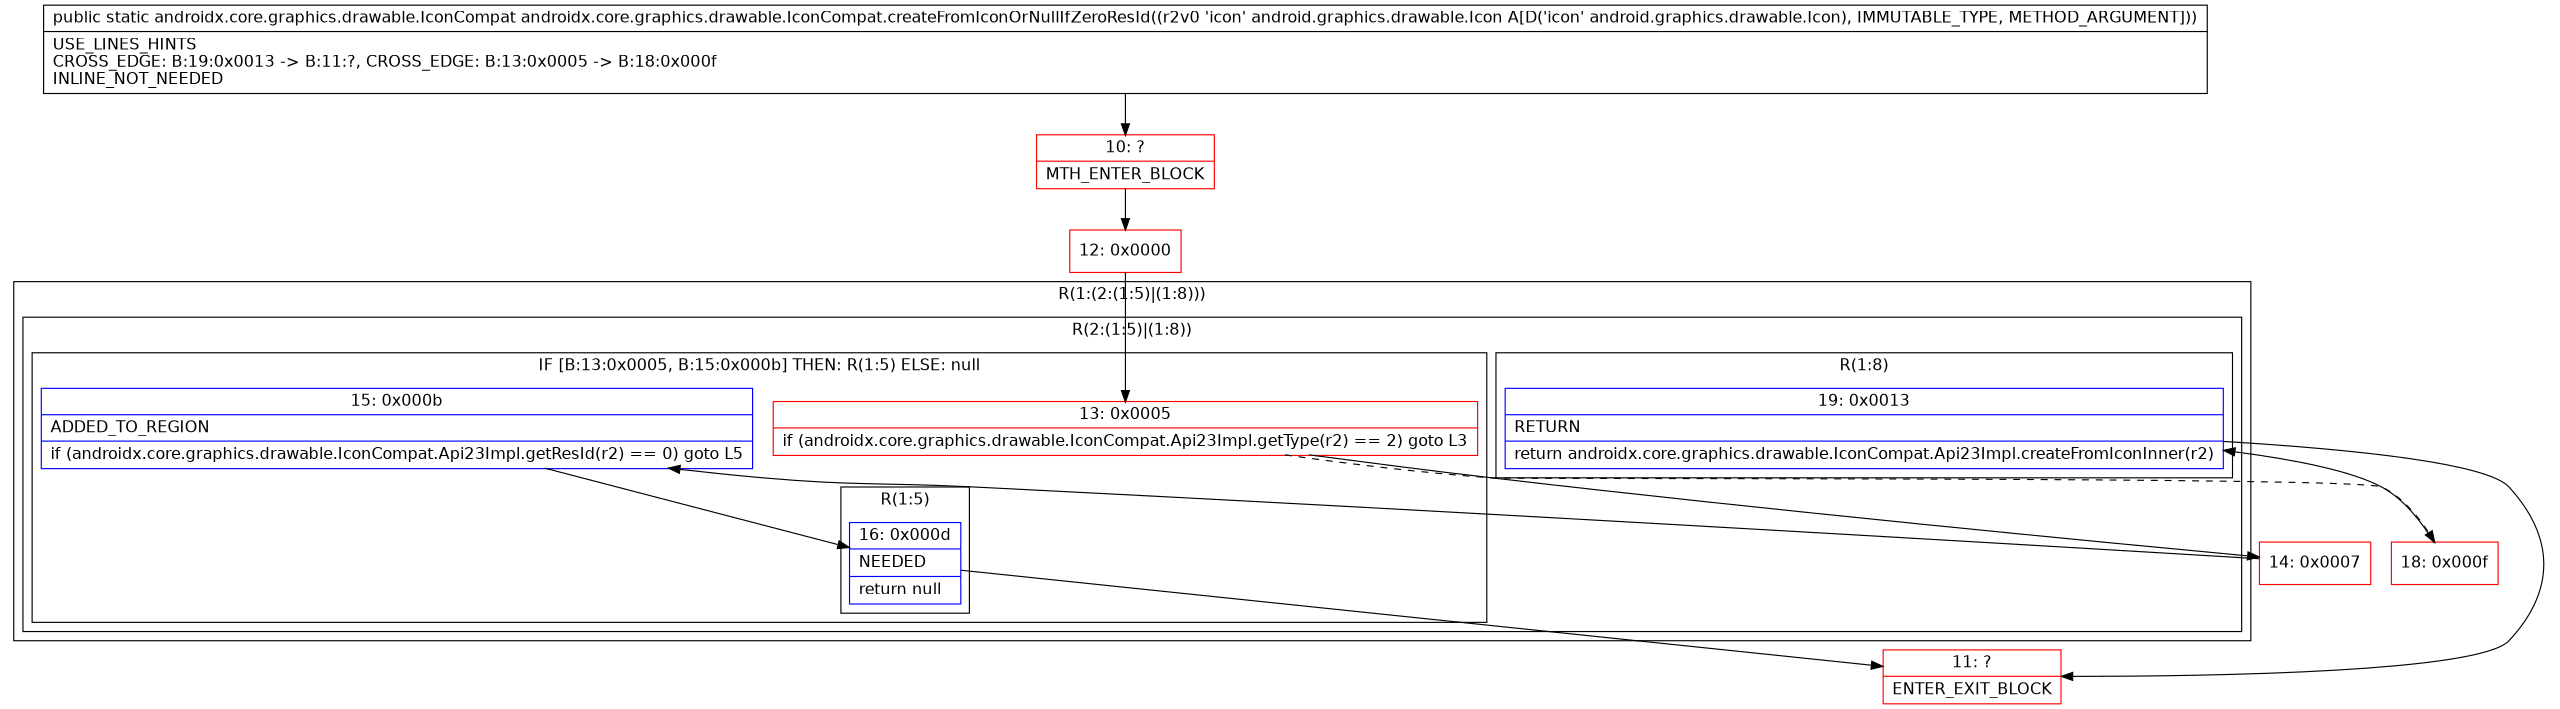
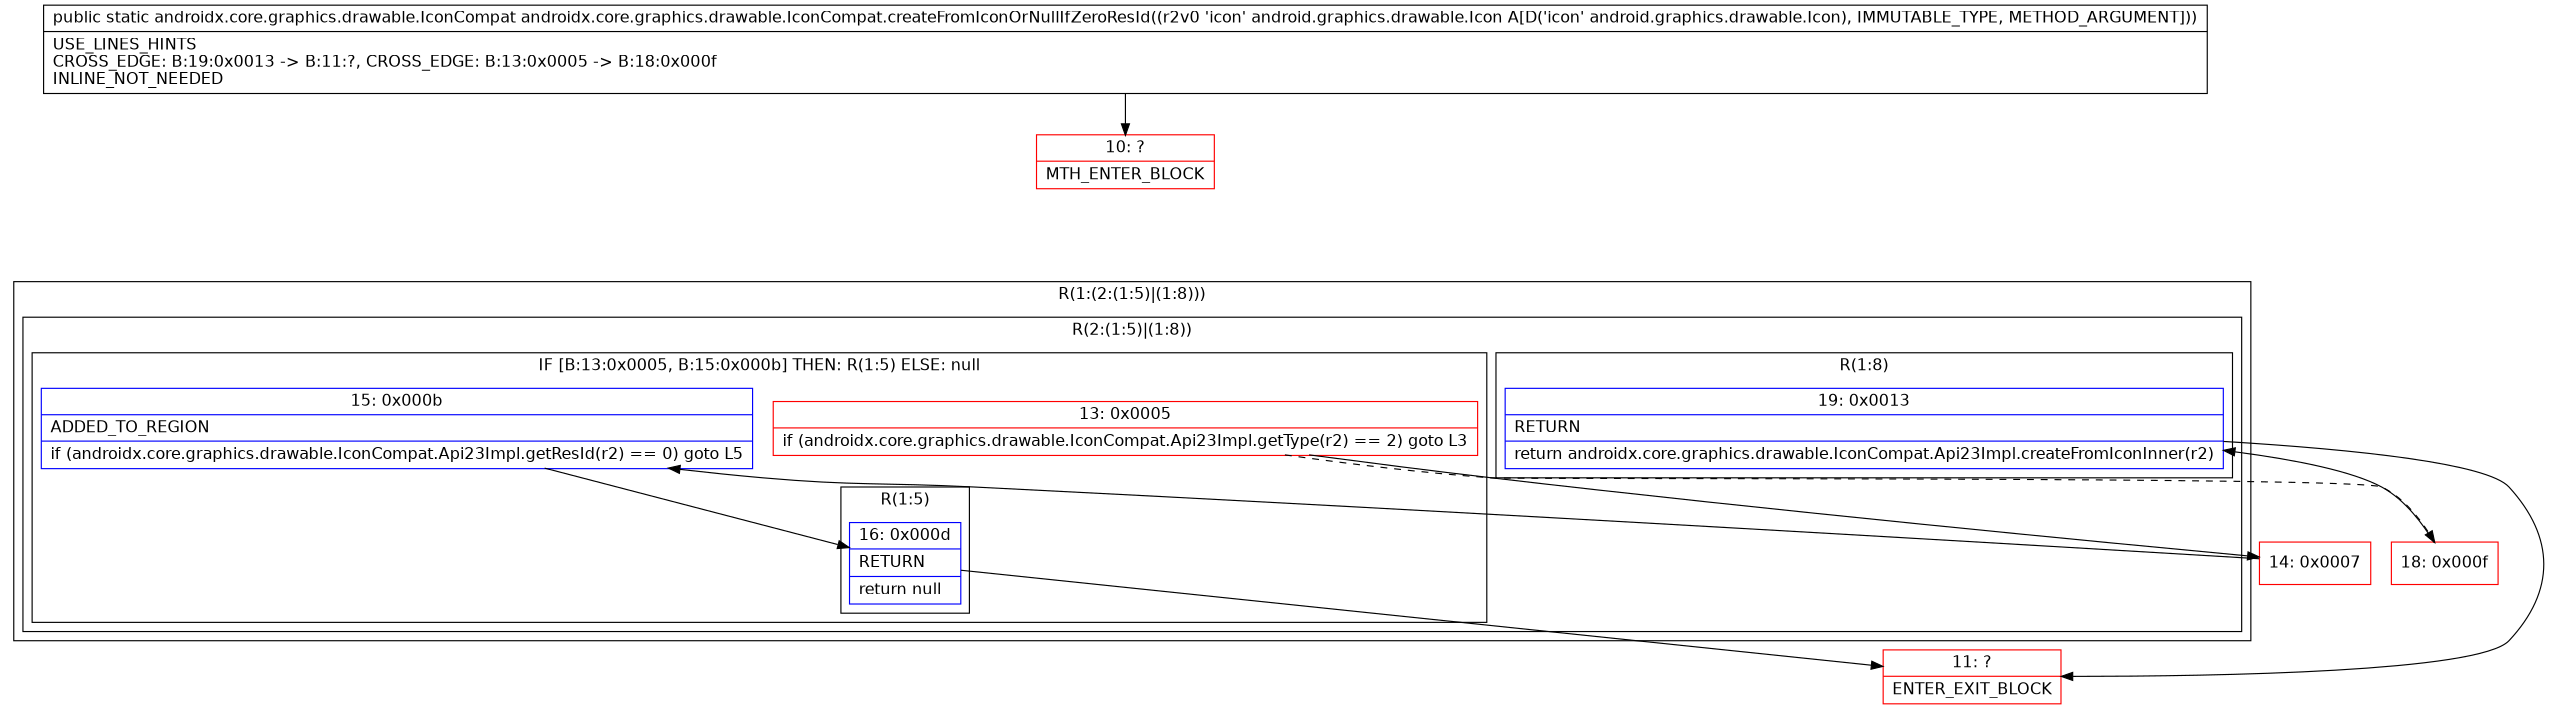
(1125, 251) -> none
(893, 562) -> (892, 562)
